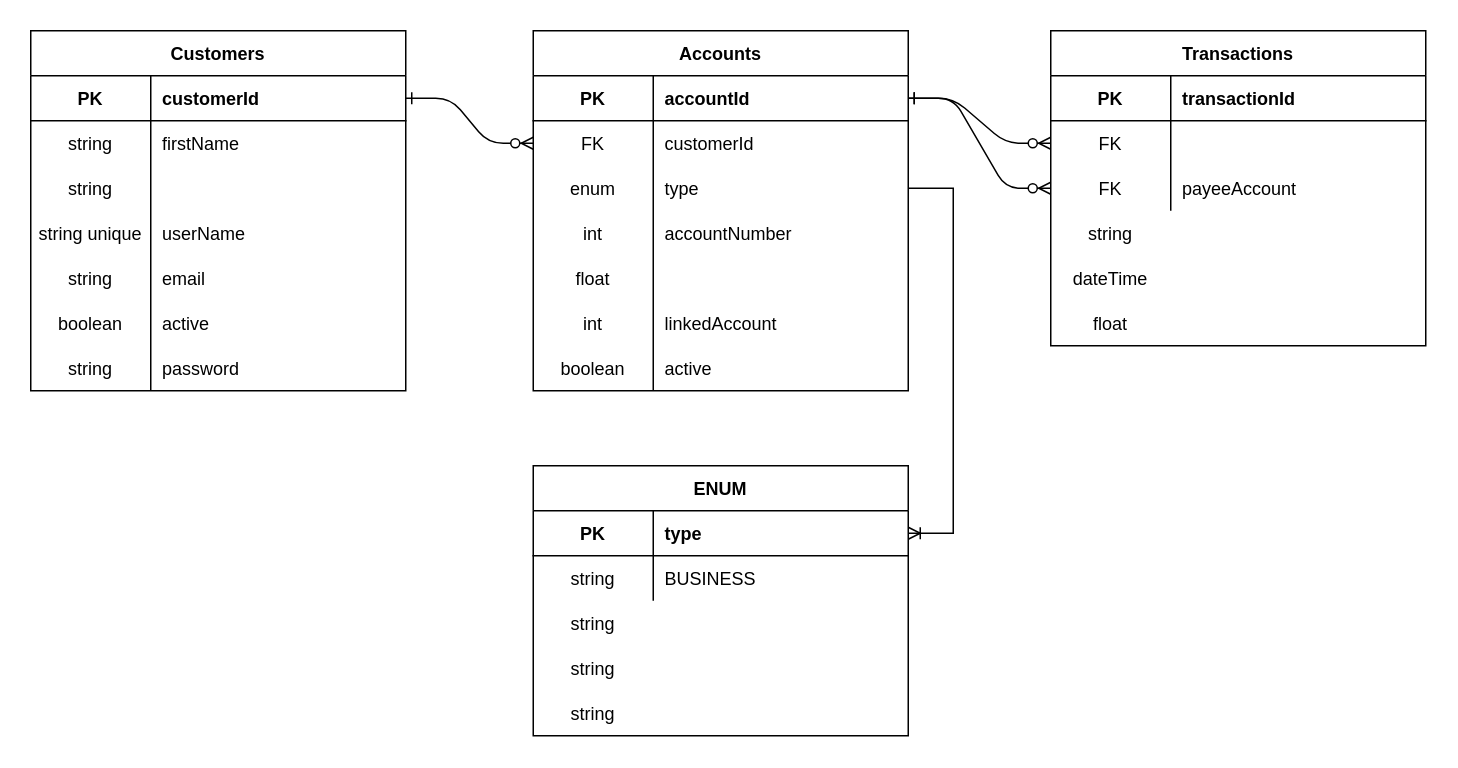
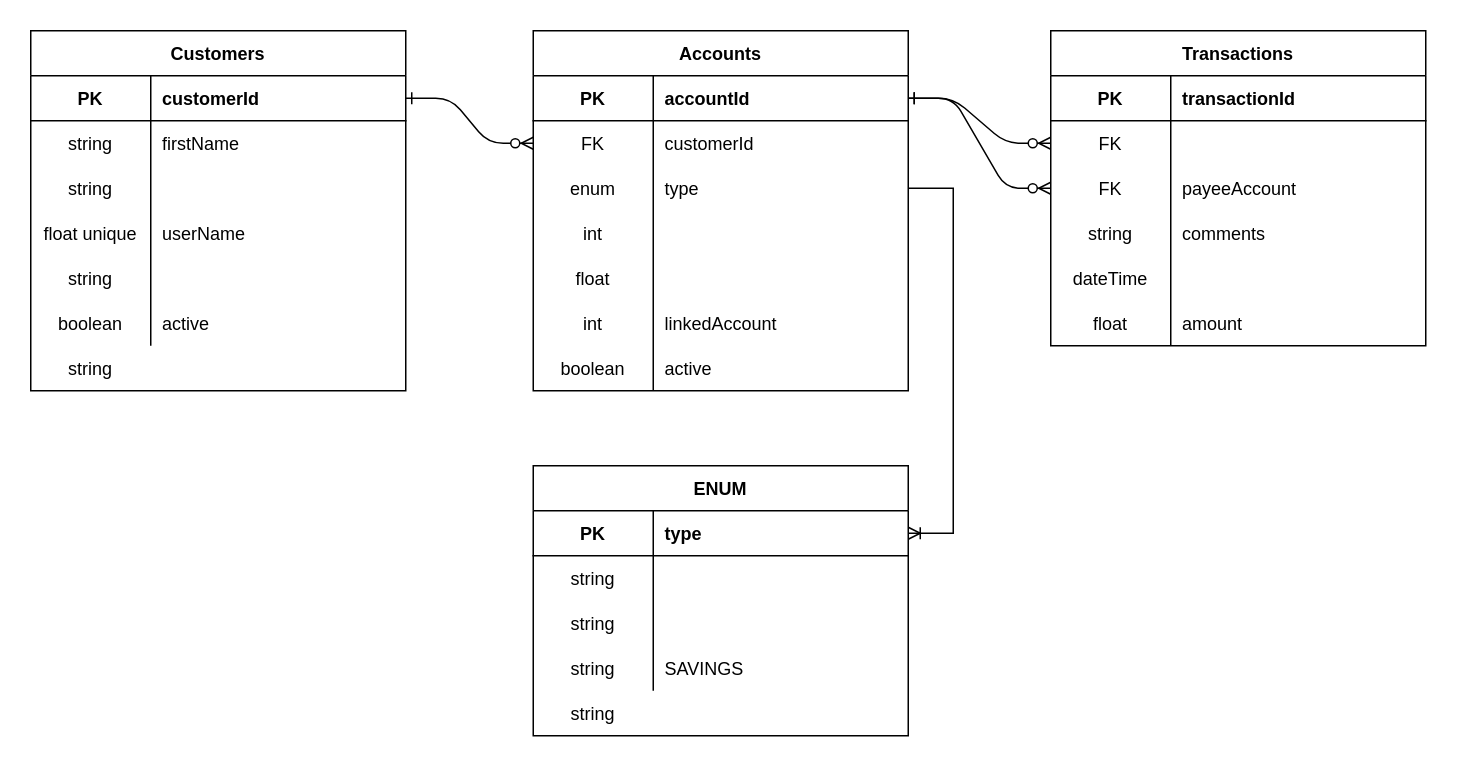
(781, 233) -> none
none -> (1298, 233)
(90, 234) -> (90, 234)
(278, 278) -> none
none -> (1298, 323)
(278, 368) -> none
(781, 578) -> none
none -> (781, 668)
